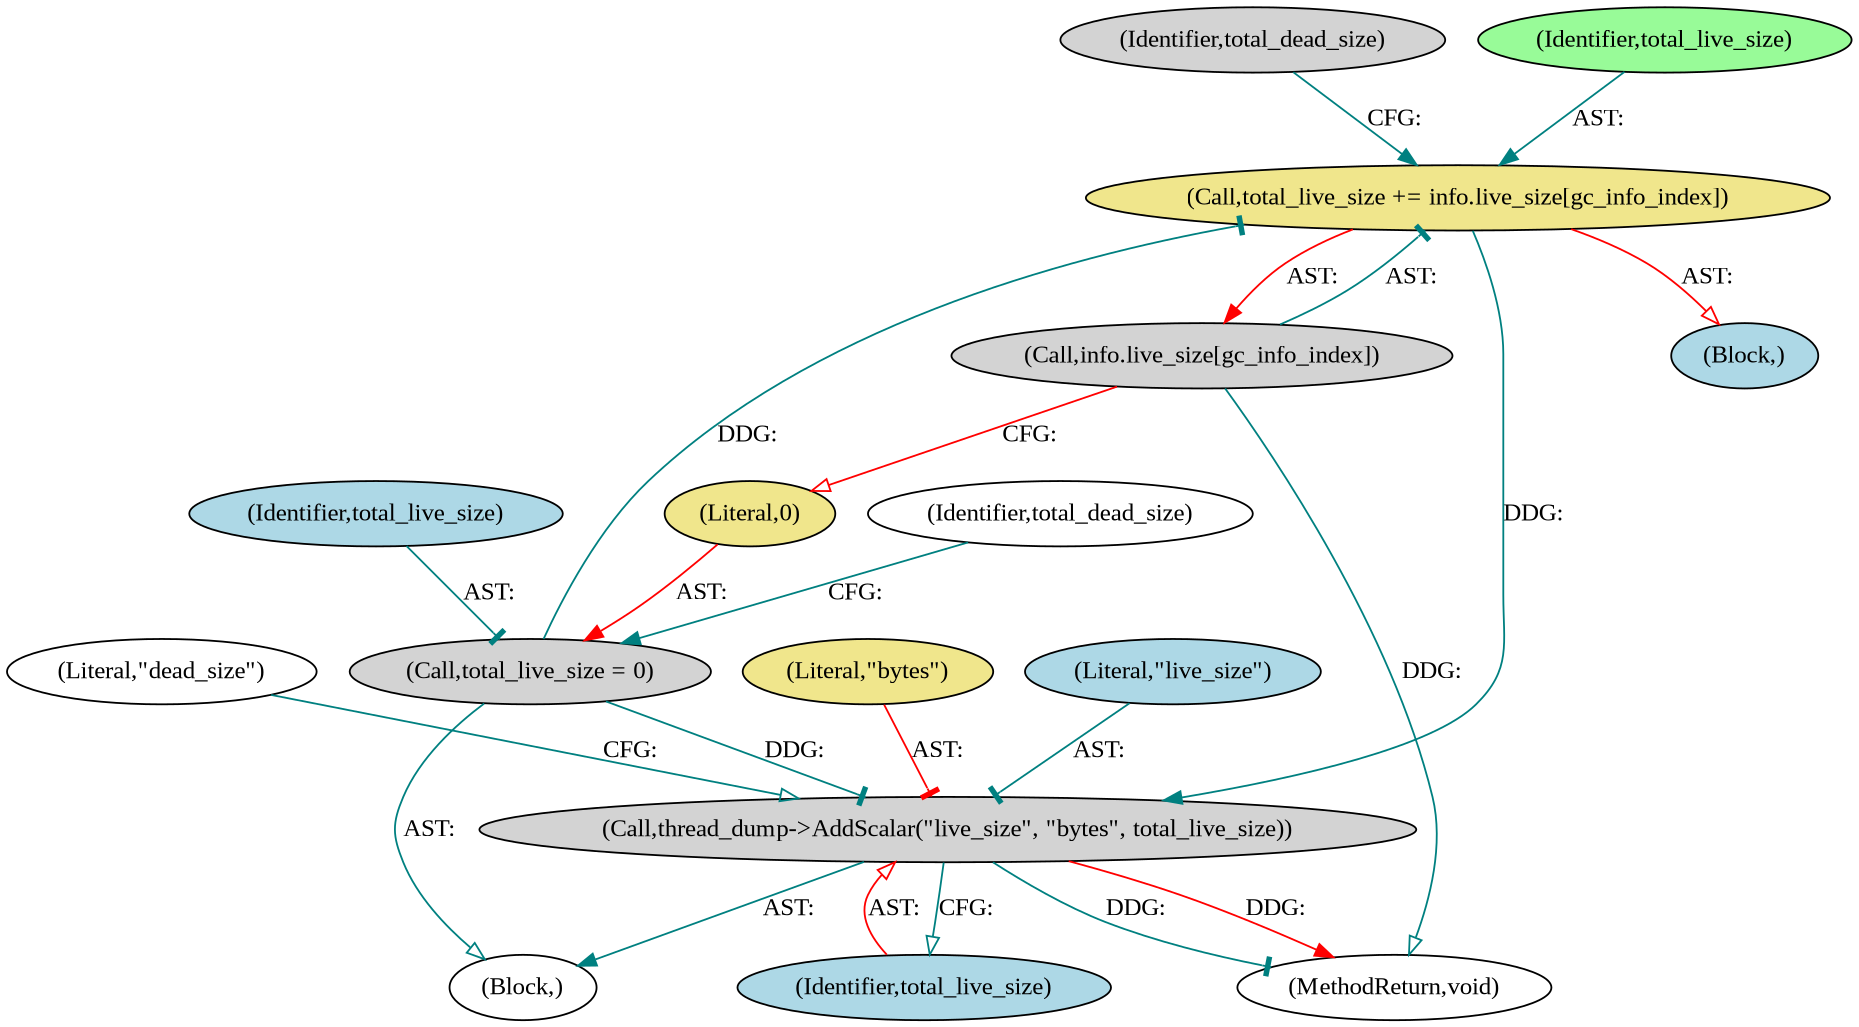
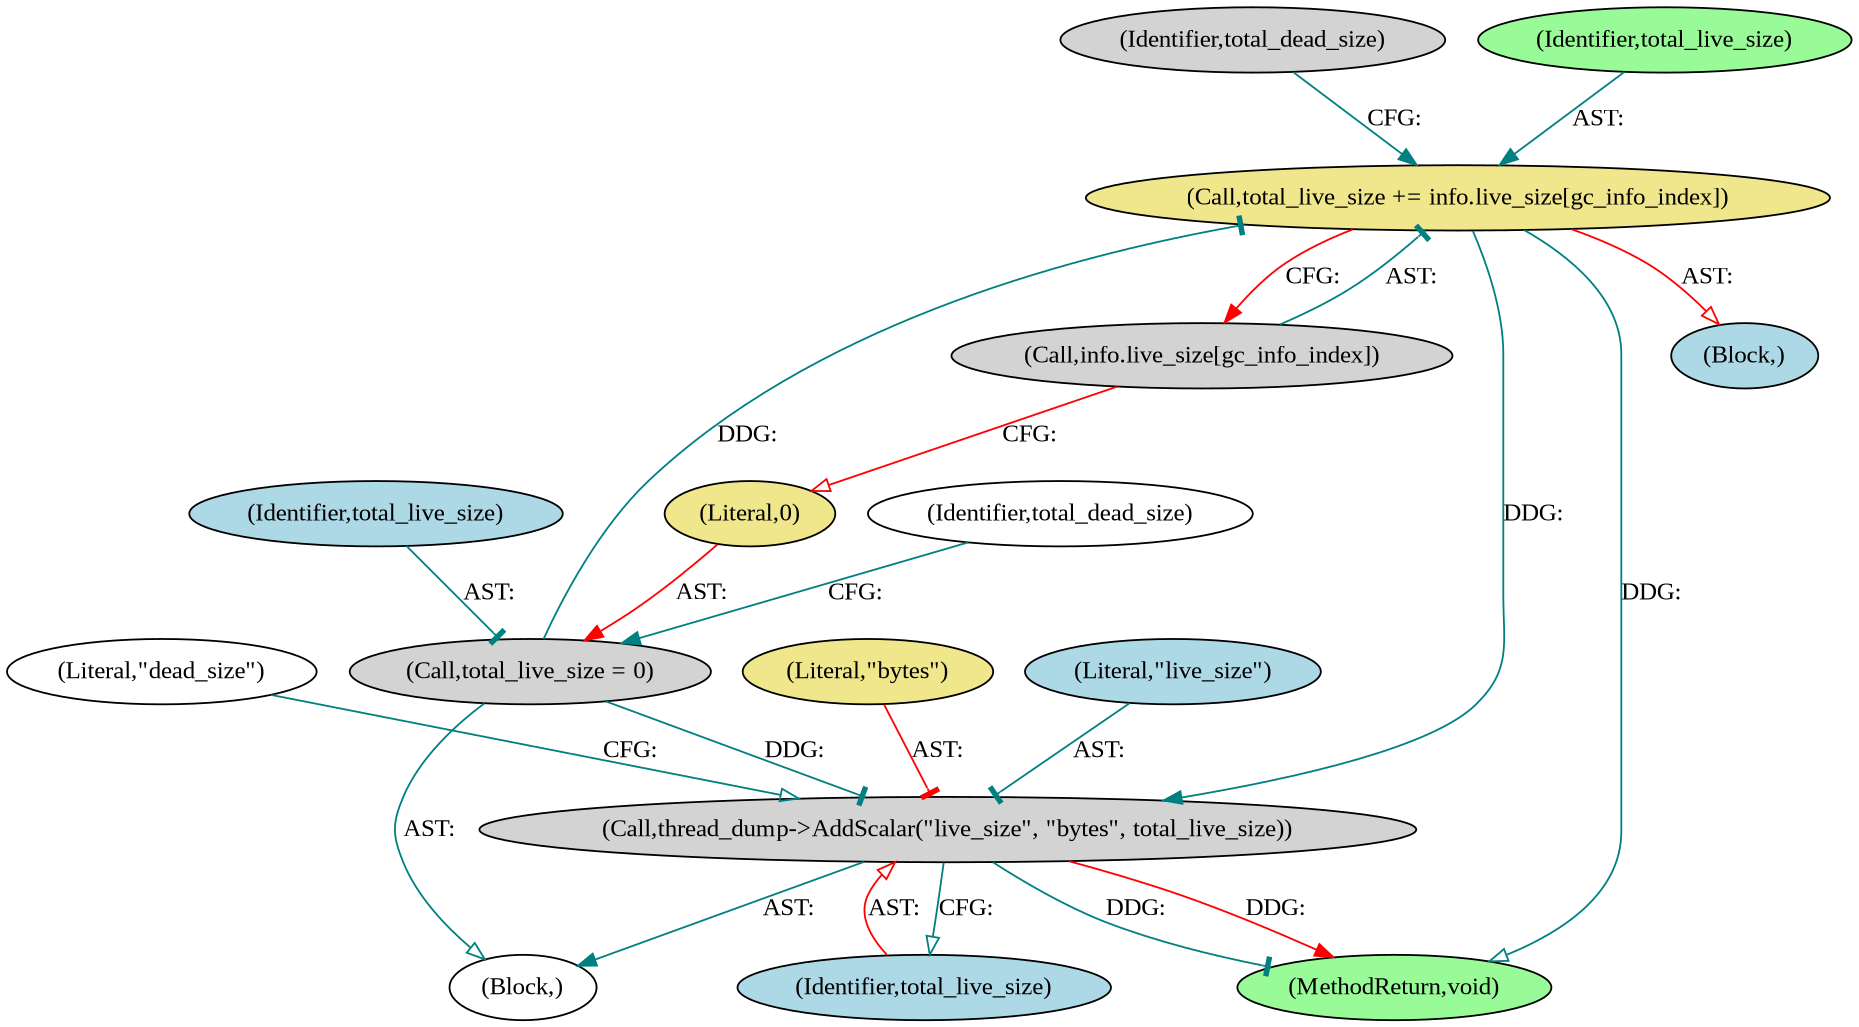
(1316, 277) -> (1316, 277)
(1379, 648) -> (1621, 600)
(1394, 988) -> (1394, 988)
